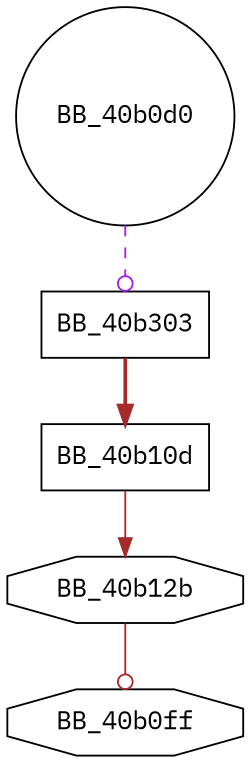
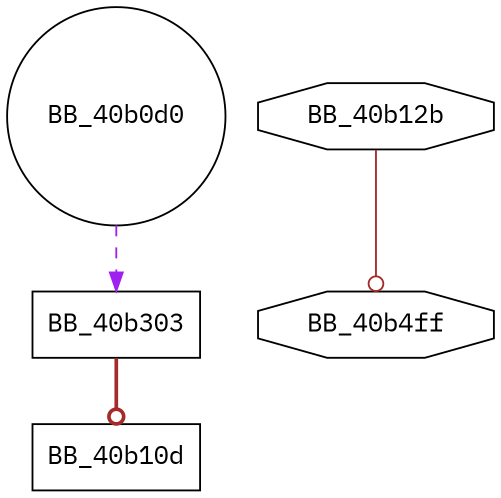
(125, 251) -> (116, 249)
(125, 382) -> (116, 384)
(125, 515) -> none
(125, 722) -> (376, 325)
